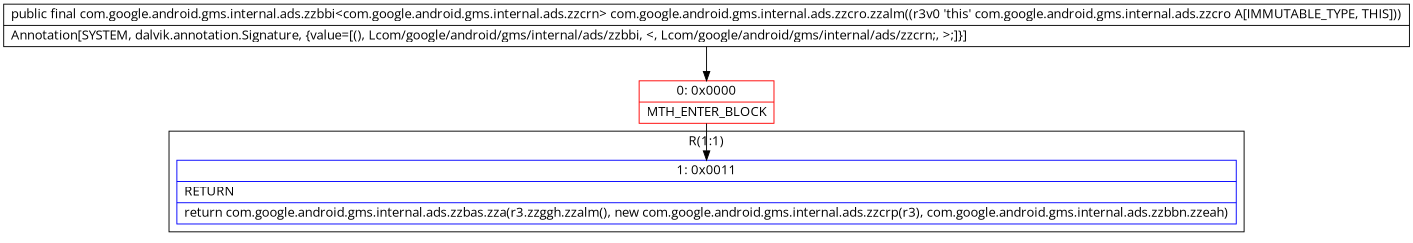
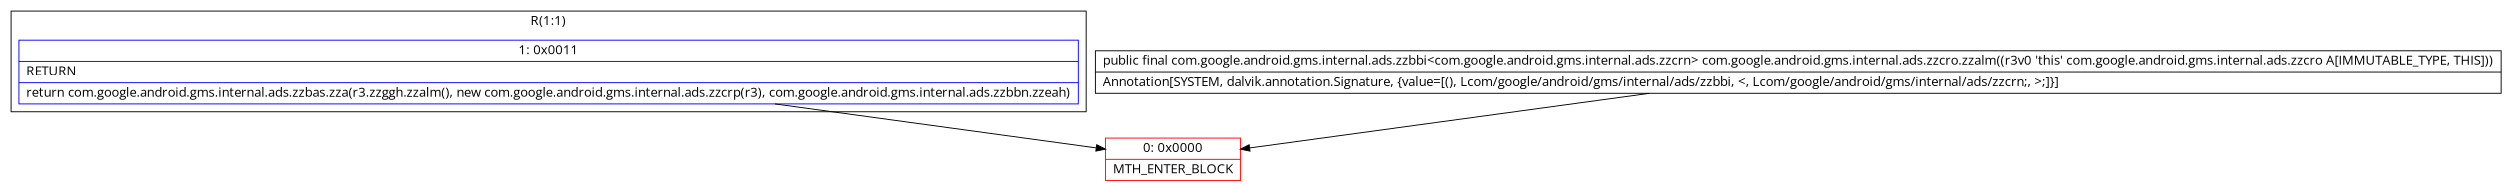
(707, 137) -> (936, 126)
